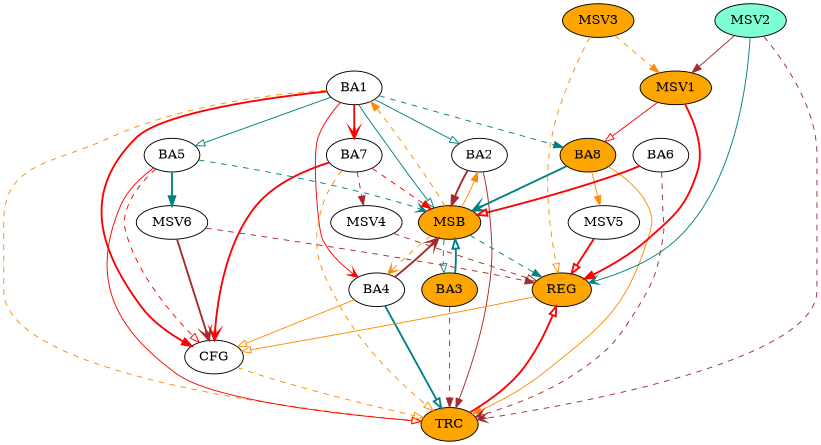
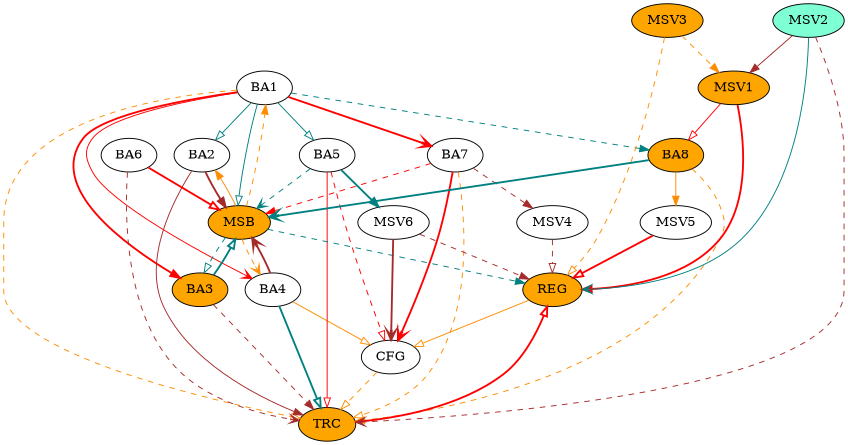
(122, 155) -> (80, 146)
(614, 309) -> (601, 352)
